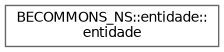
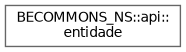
(112, 26) -> (93, 26)
